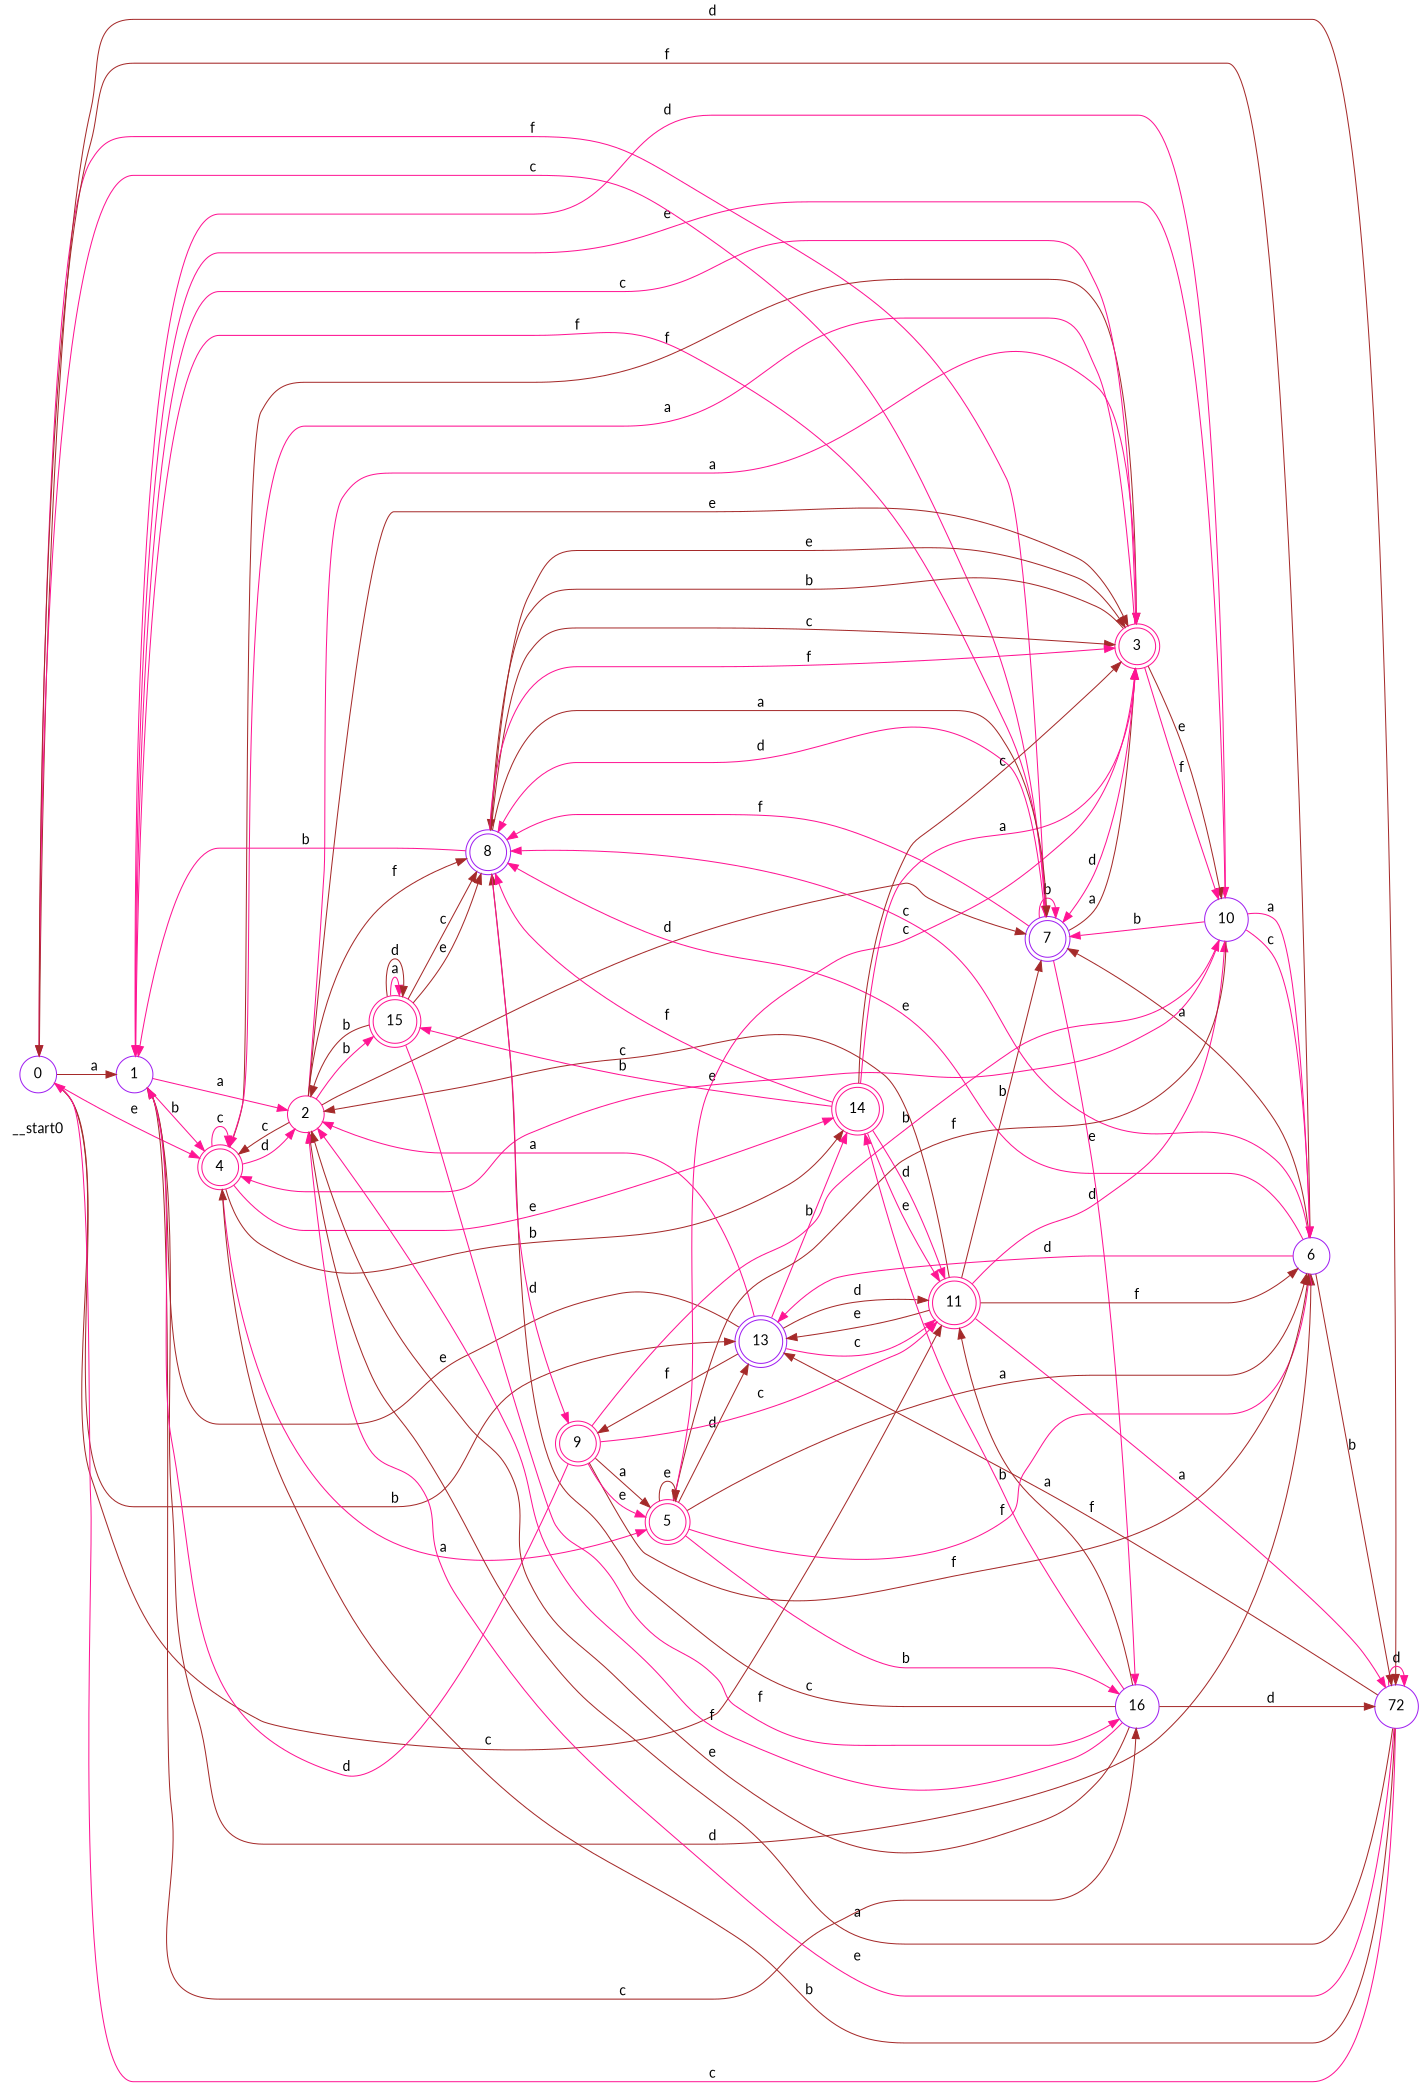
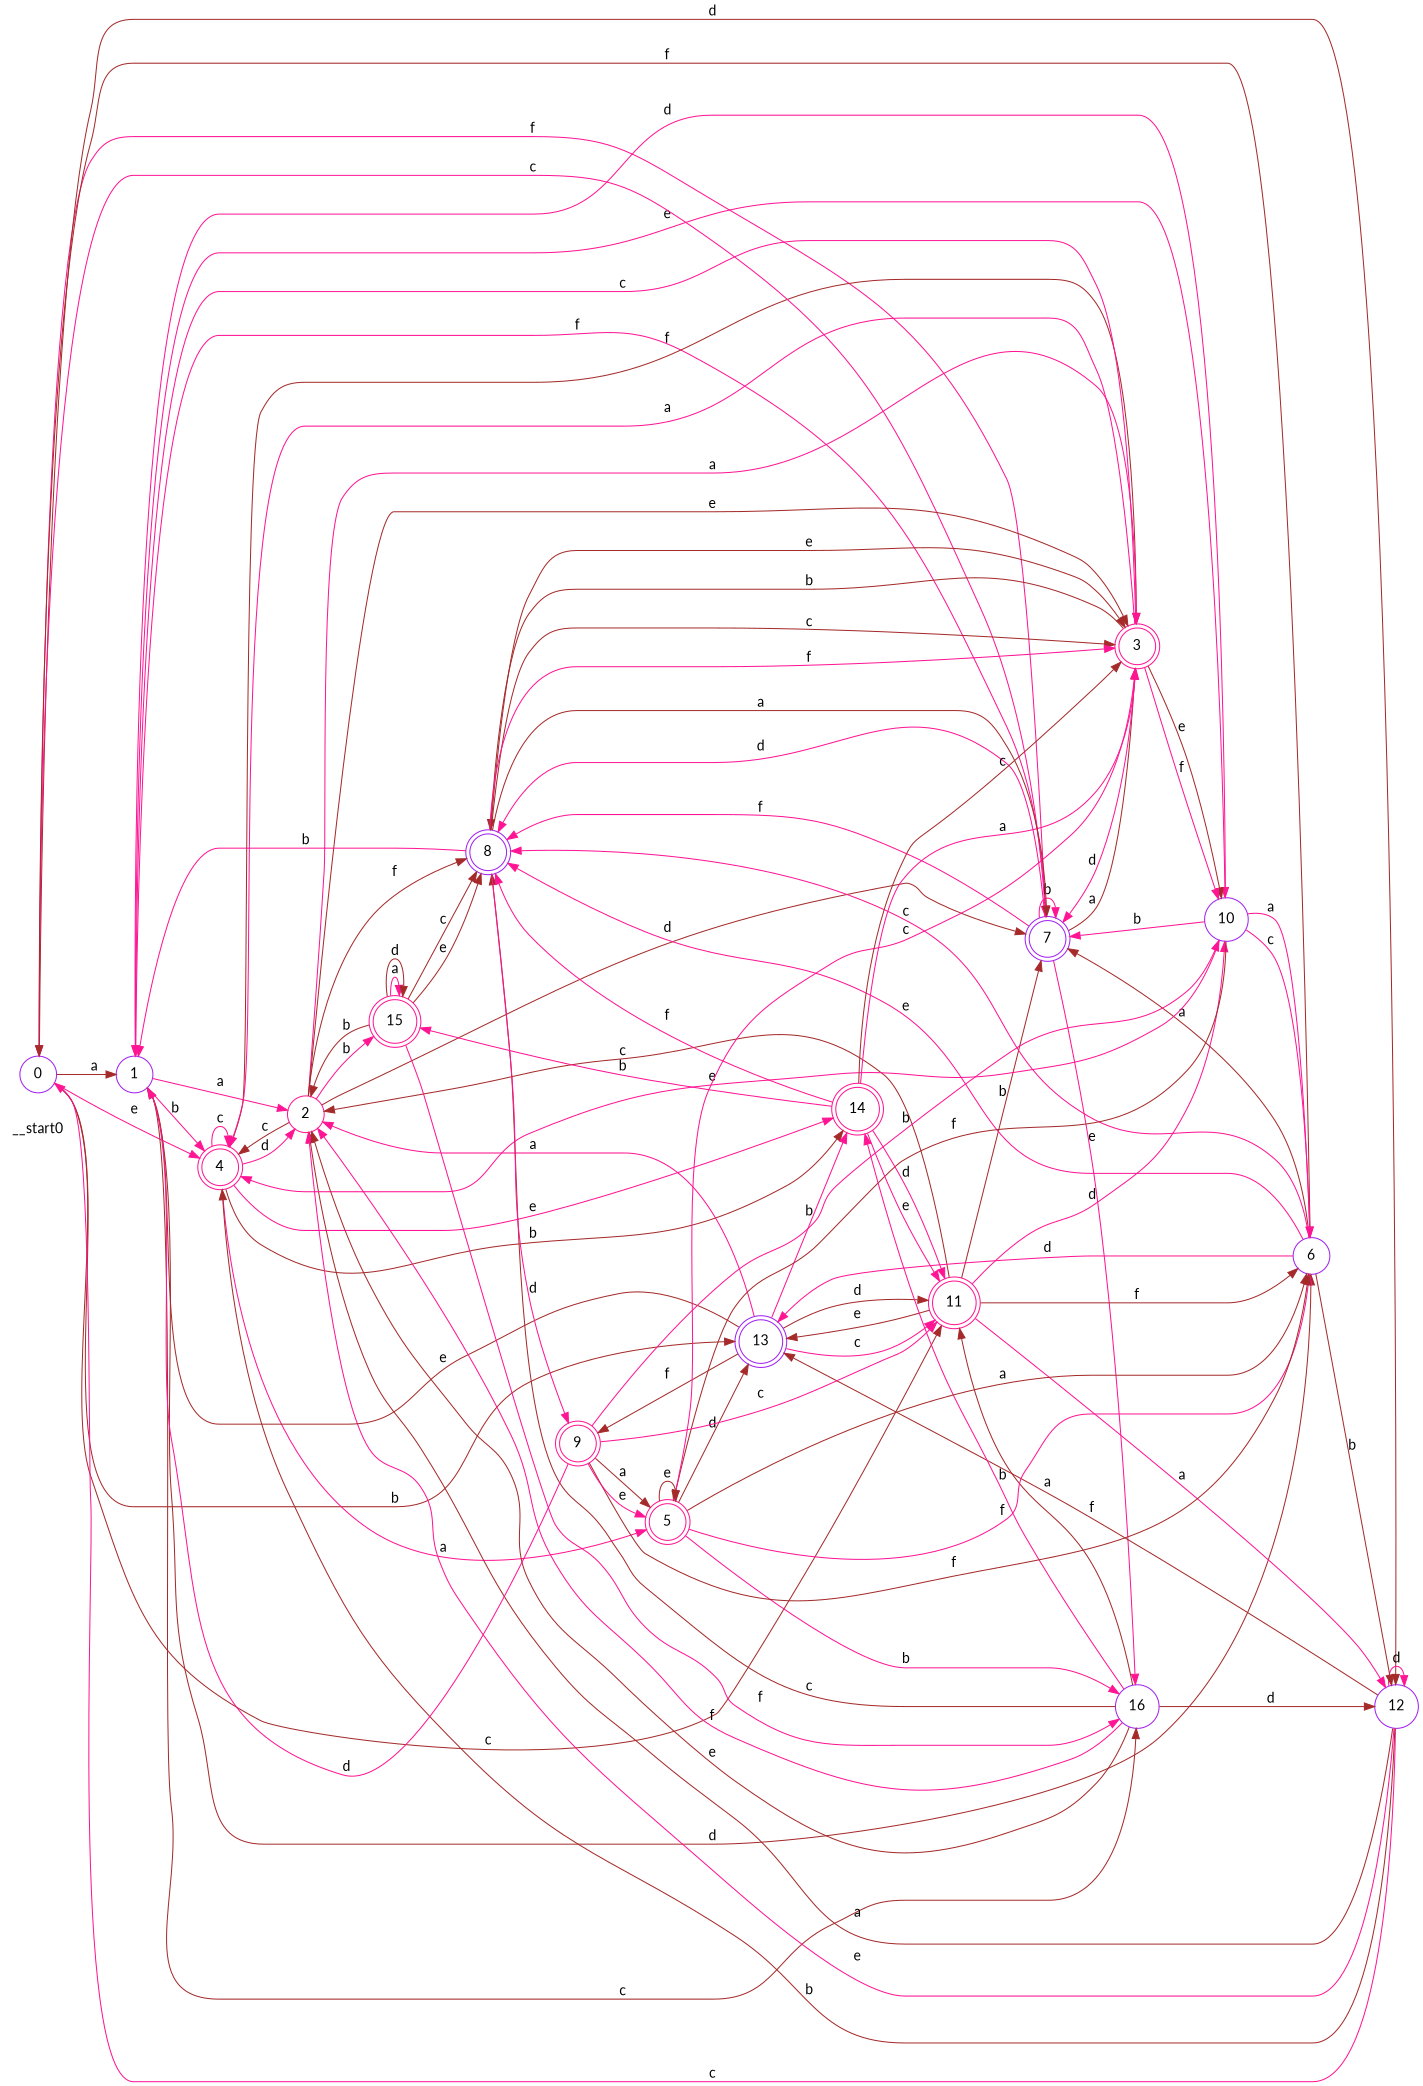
(1397, 1707) -> (1397, 1707)
